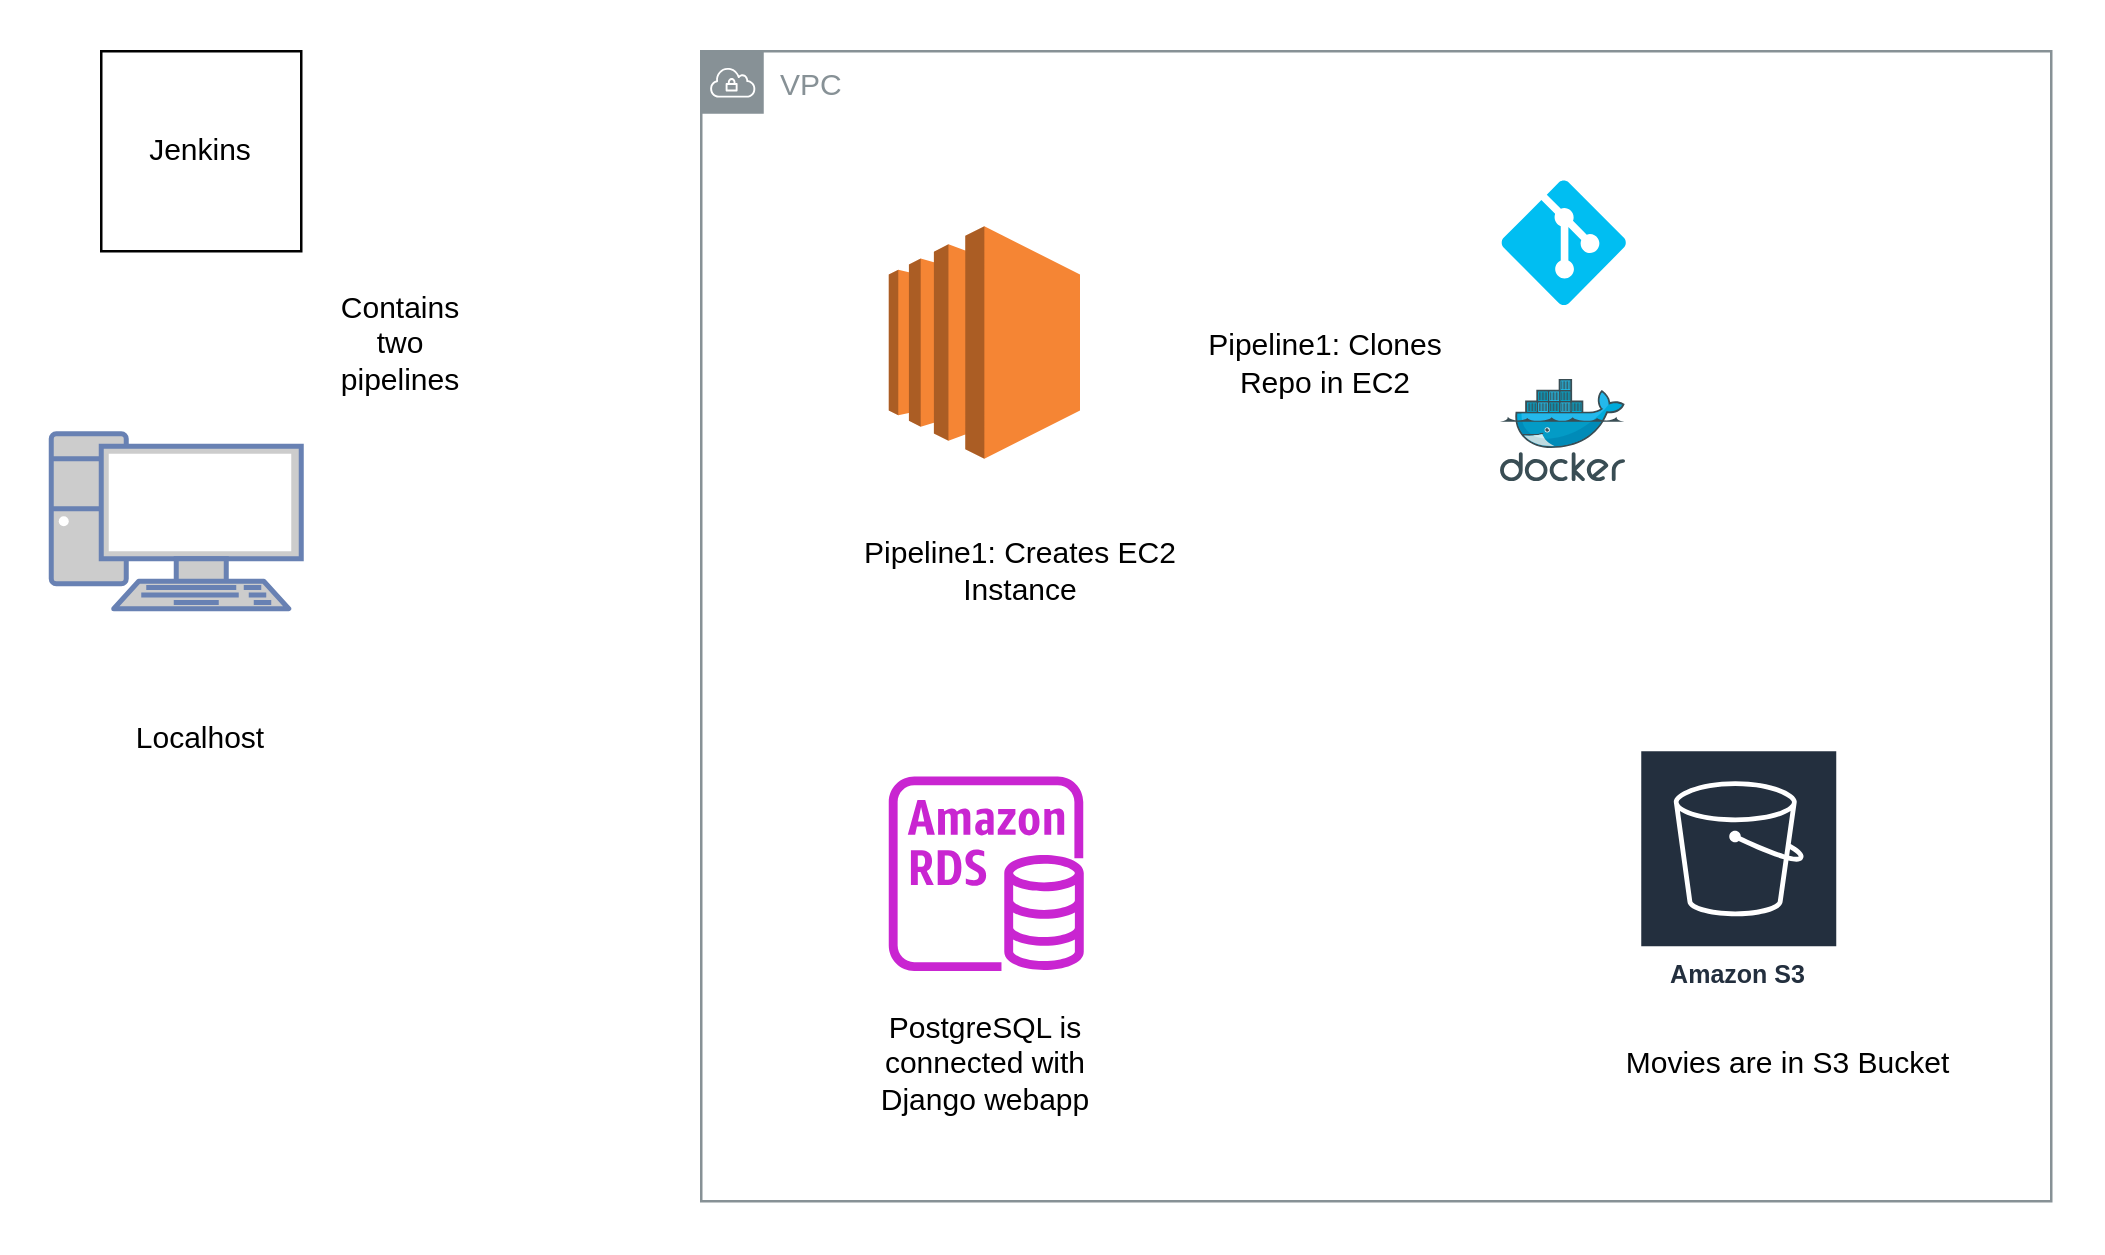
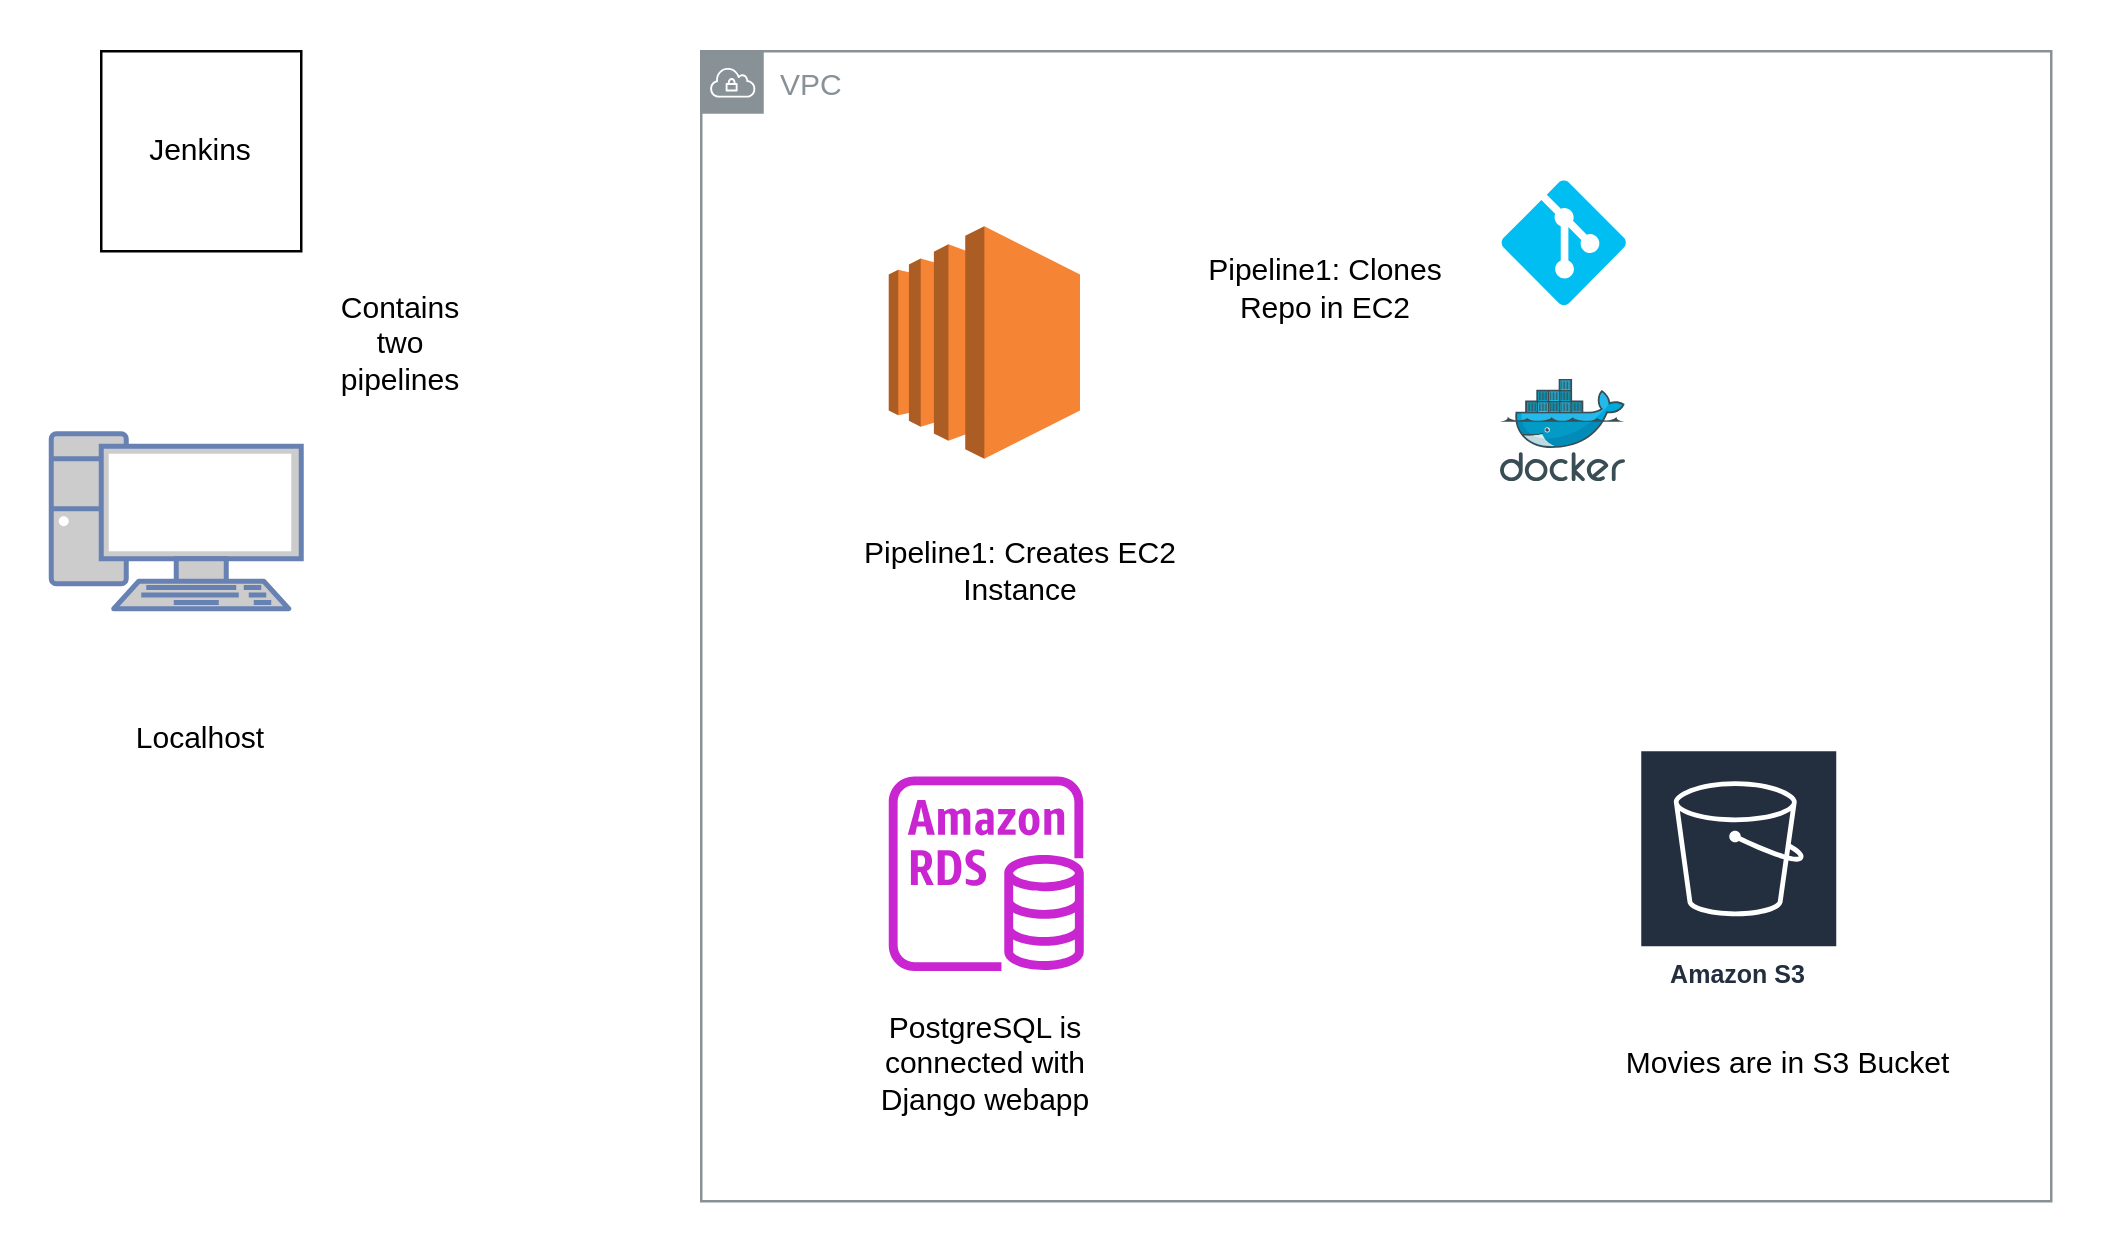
(1326, 364) -> (1326, 289)
